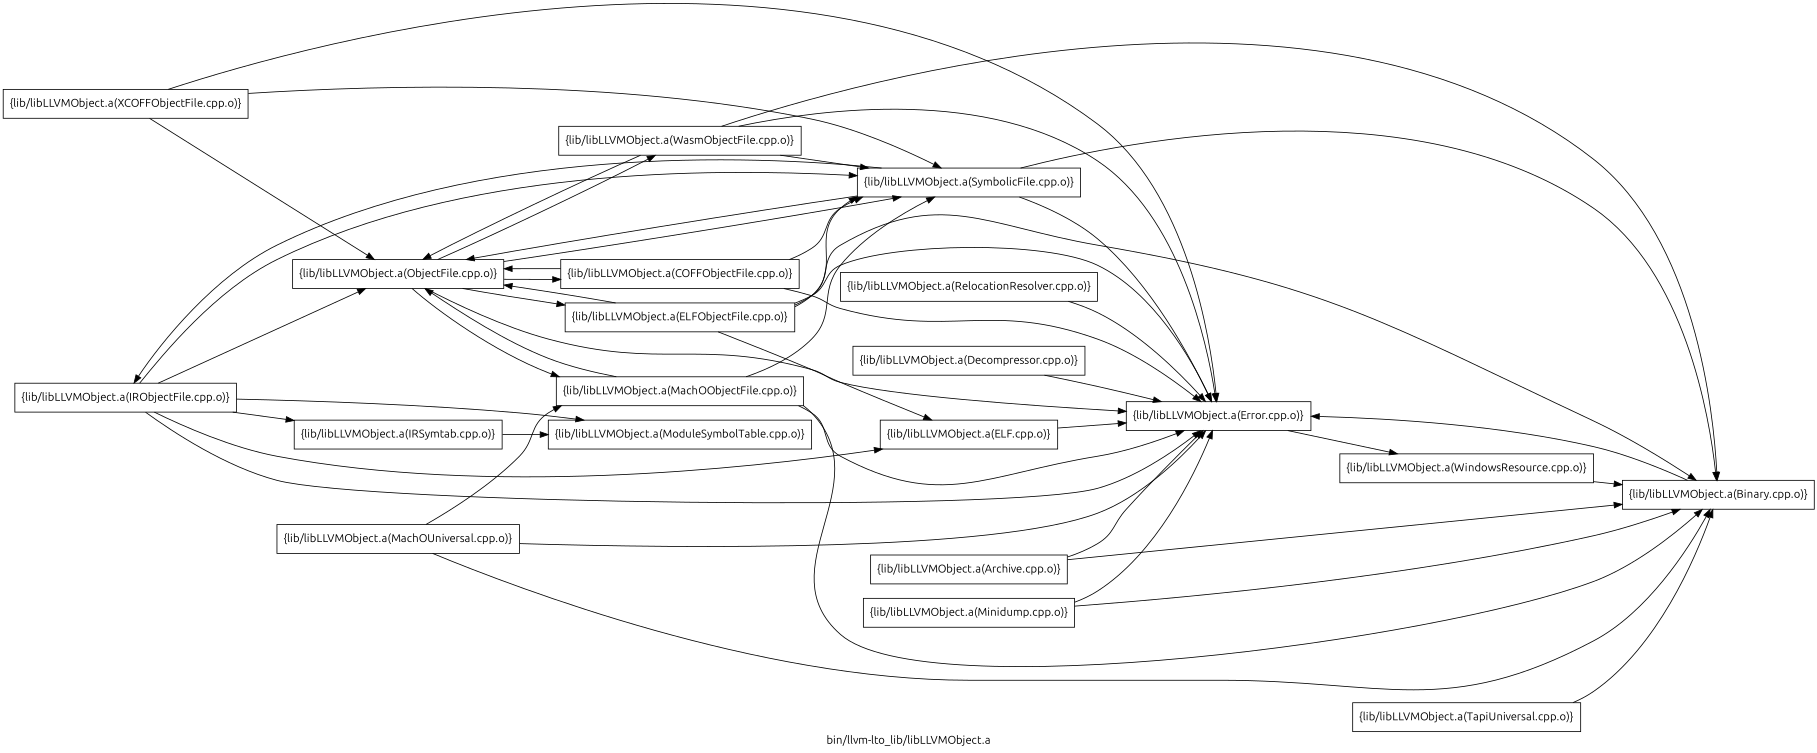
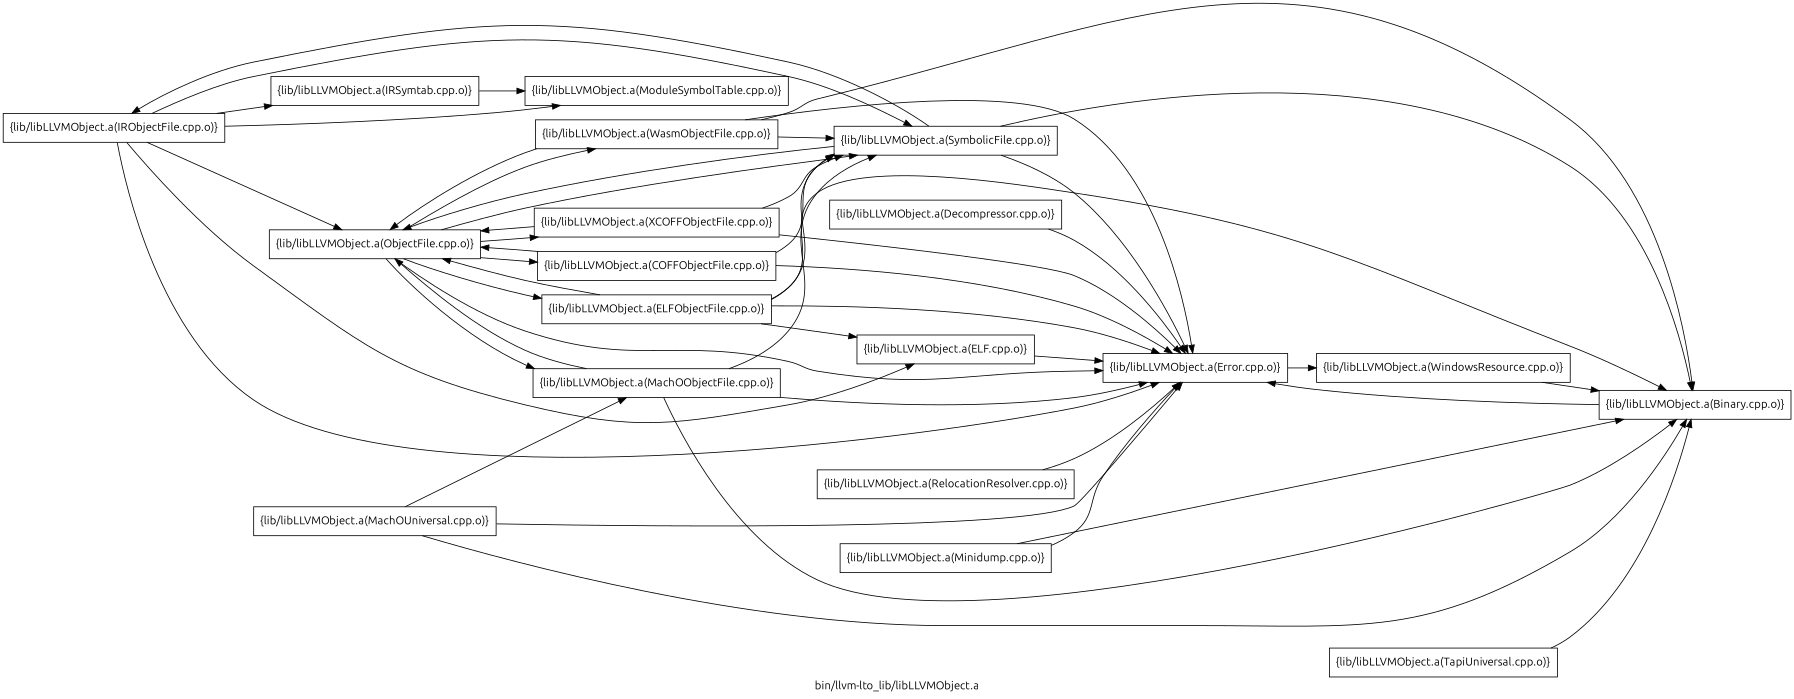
none -> (505, 240)
(969, 569) -> none
